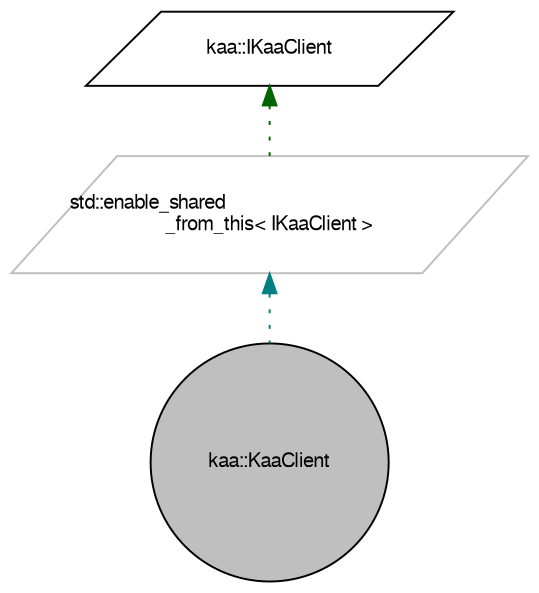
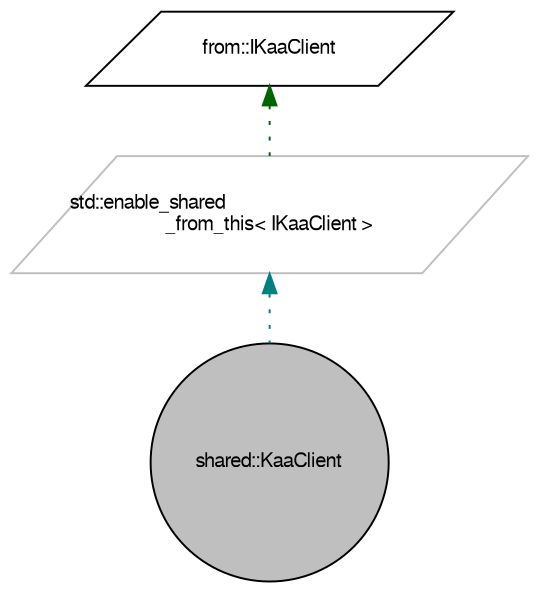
(270, 49) -> (270, 49)
(270, 462) -> (270, 462)
